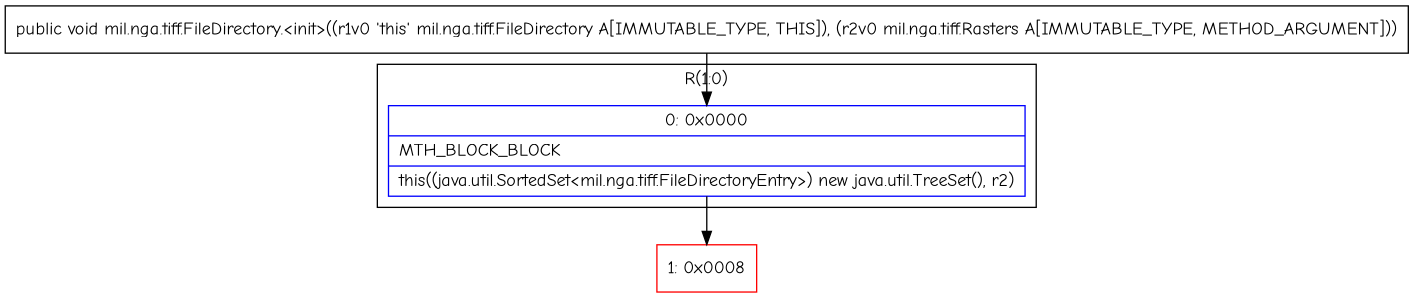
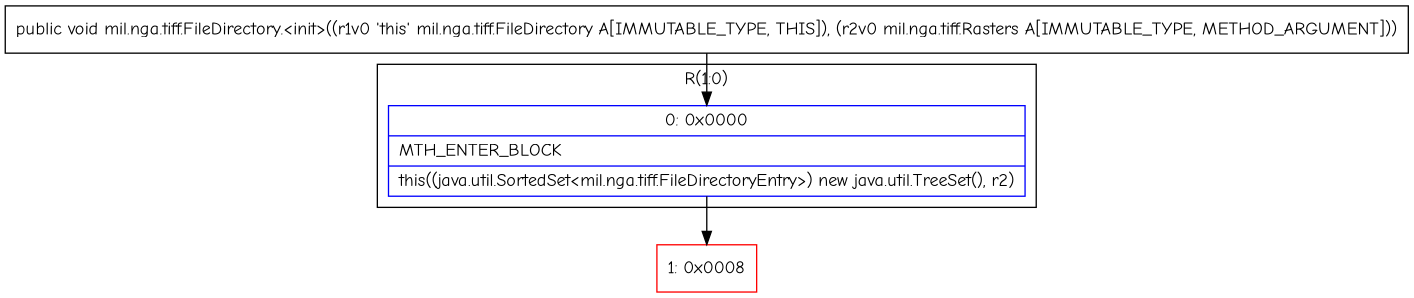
(480, 150) -> (480, 150)
